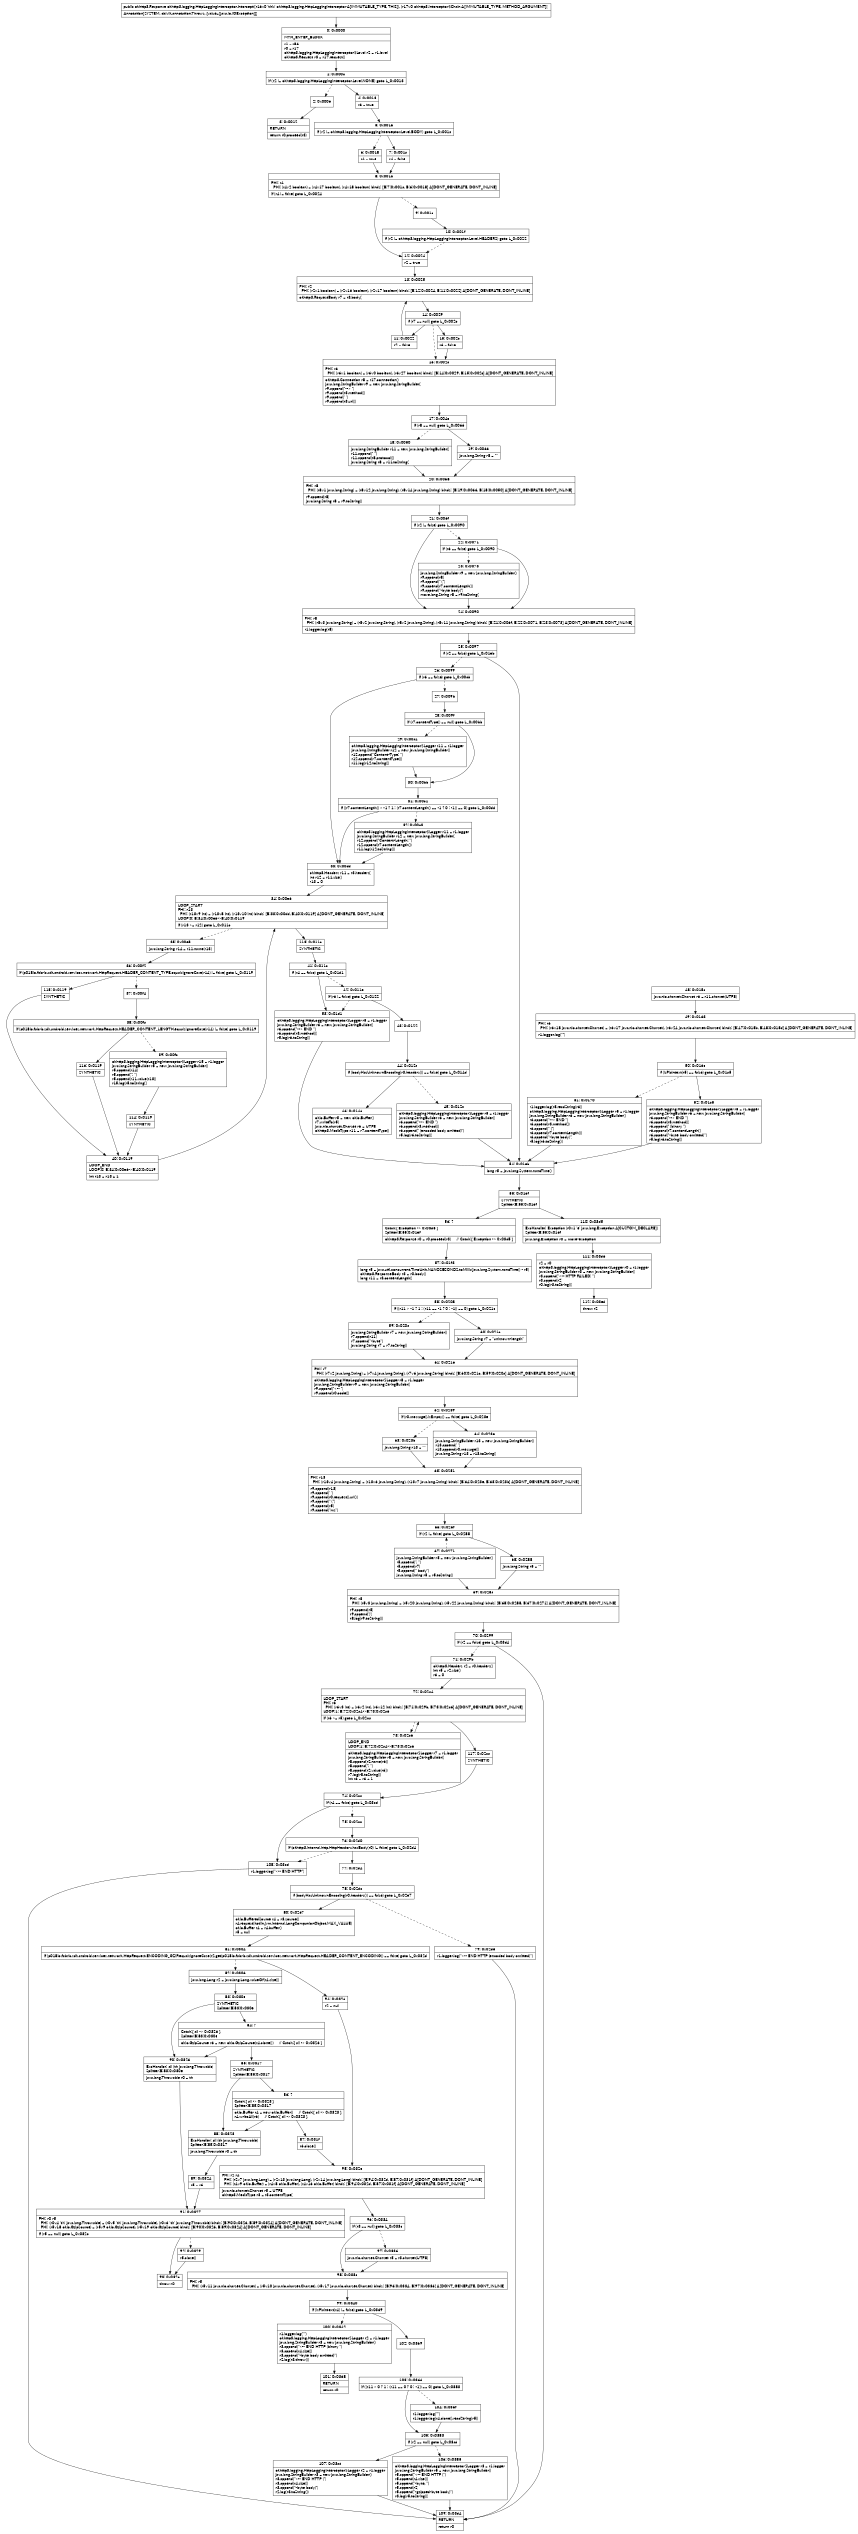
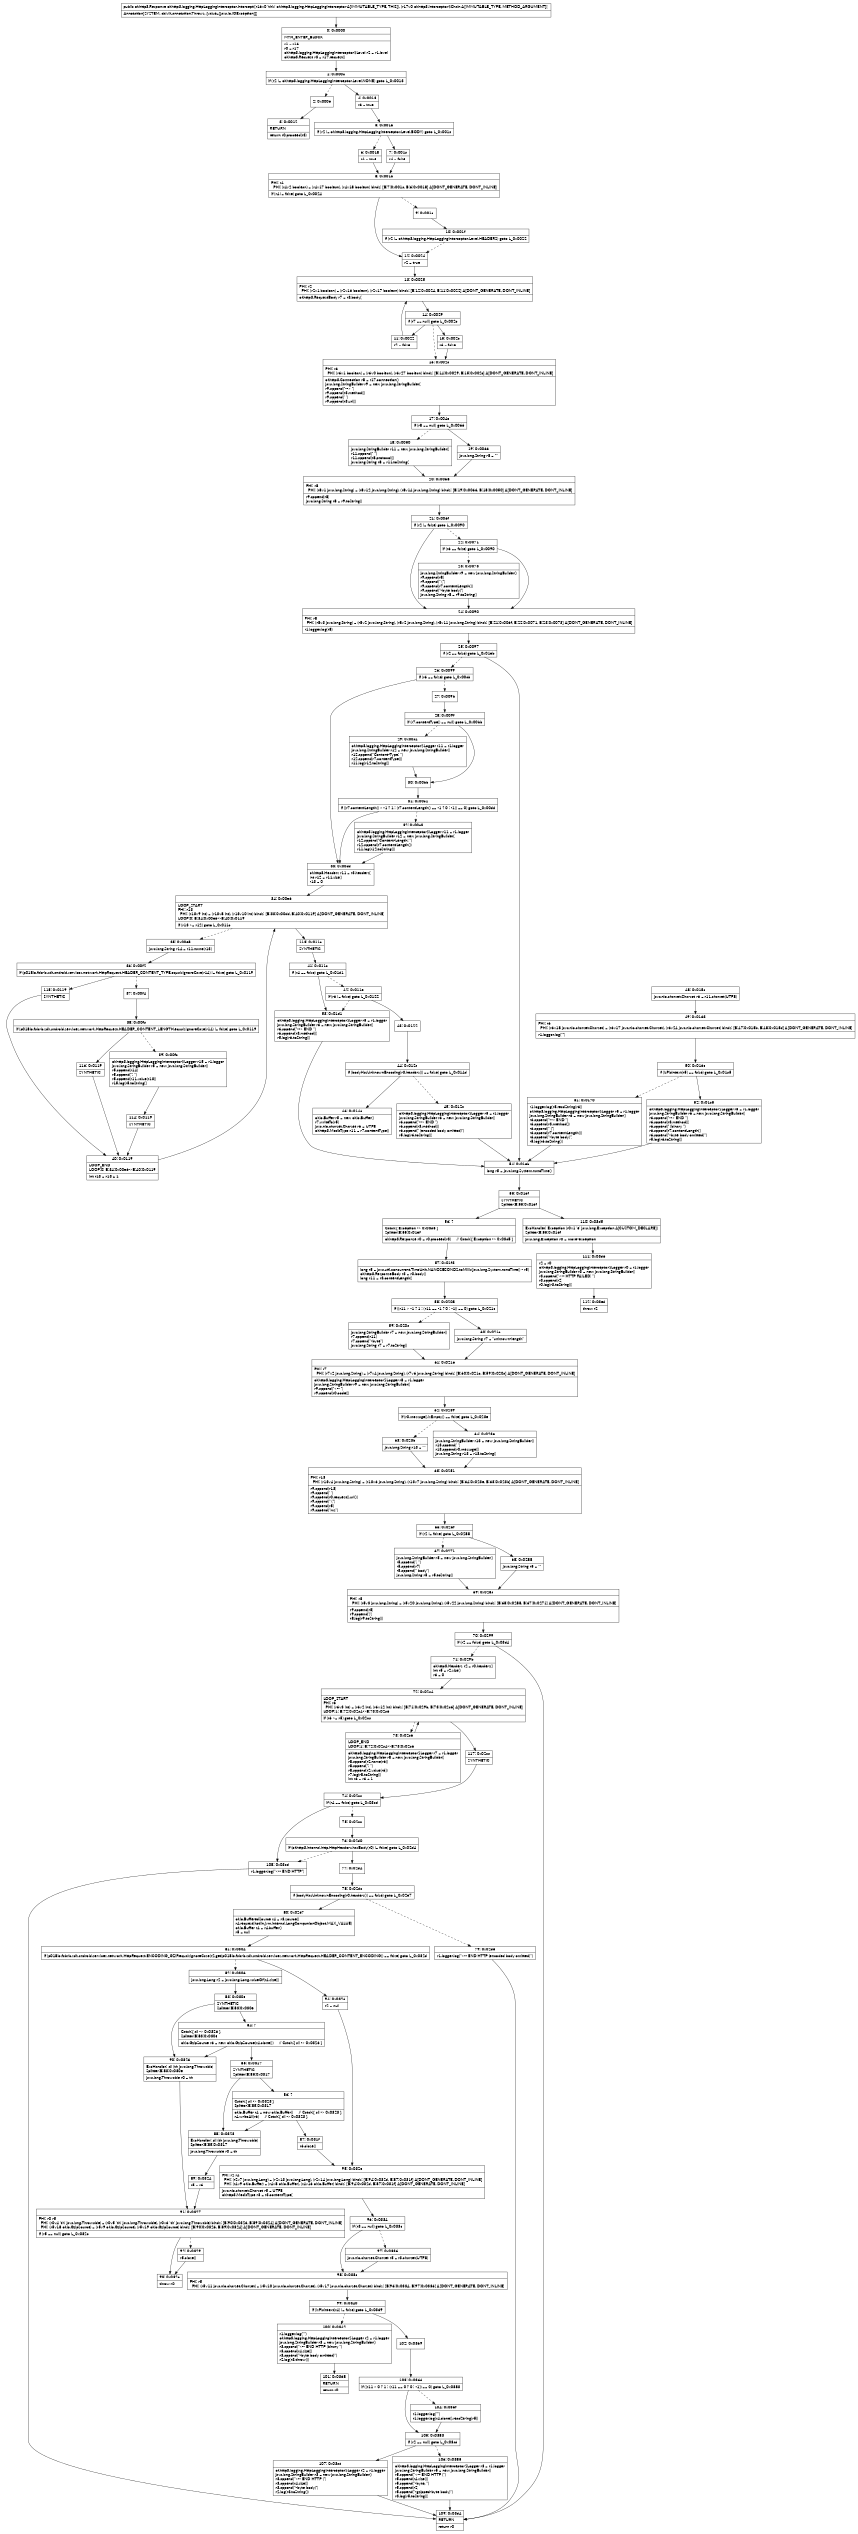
(292, 44) -> (292, 44)
(450, 595) -> (449, 595)
(447, 1544) -> (443, 1541)
